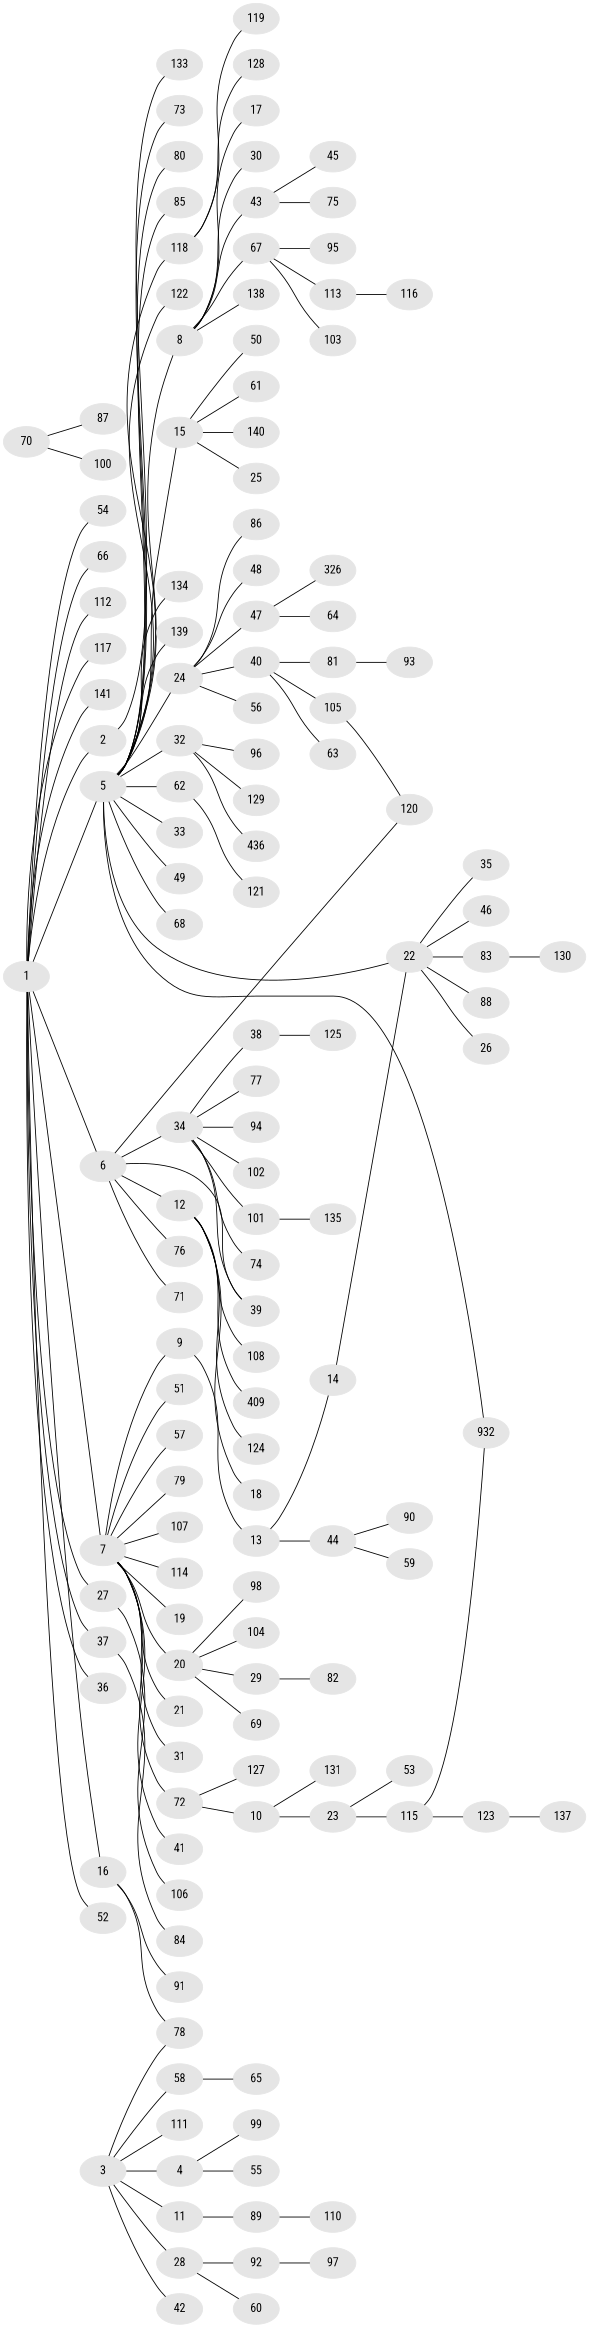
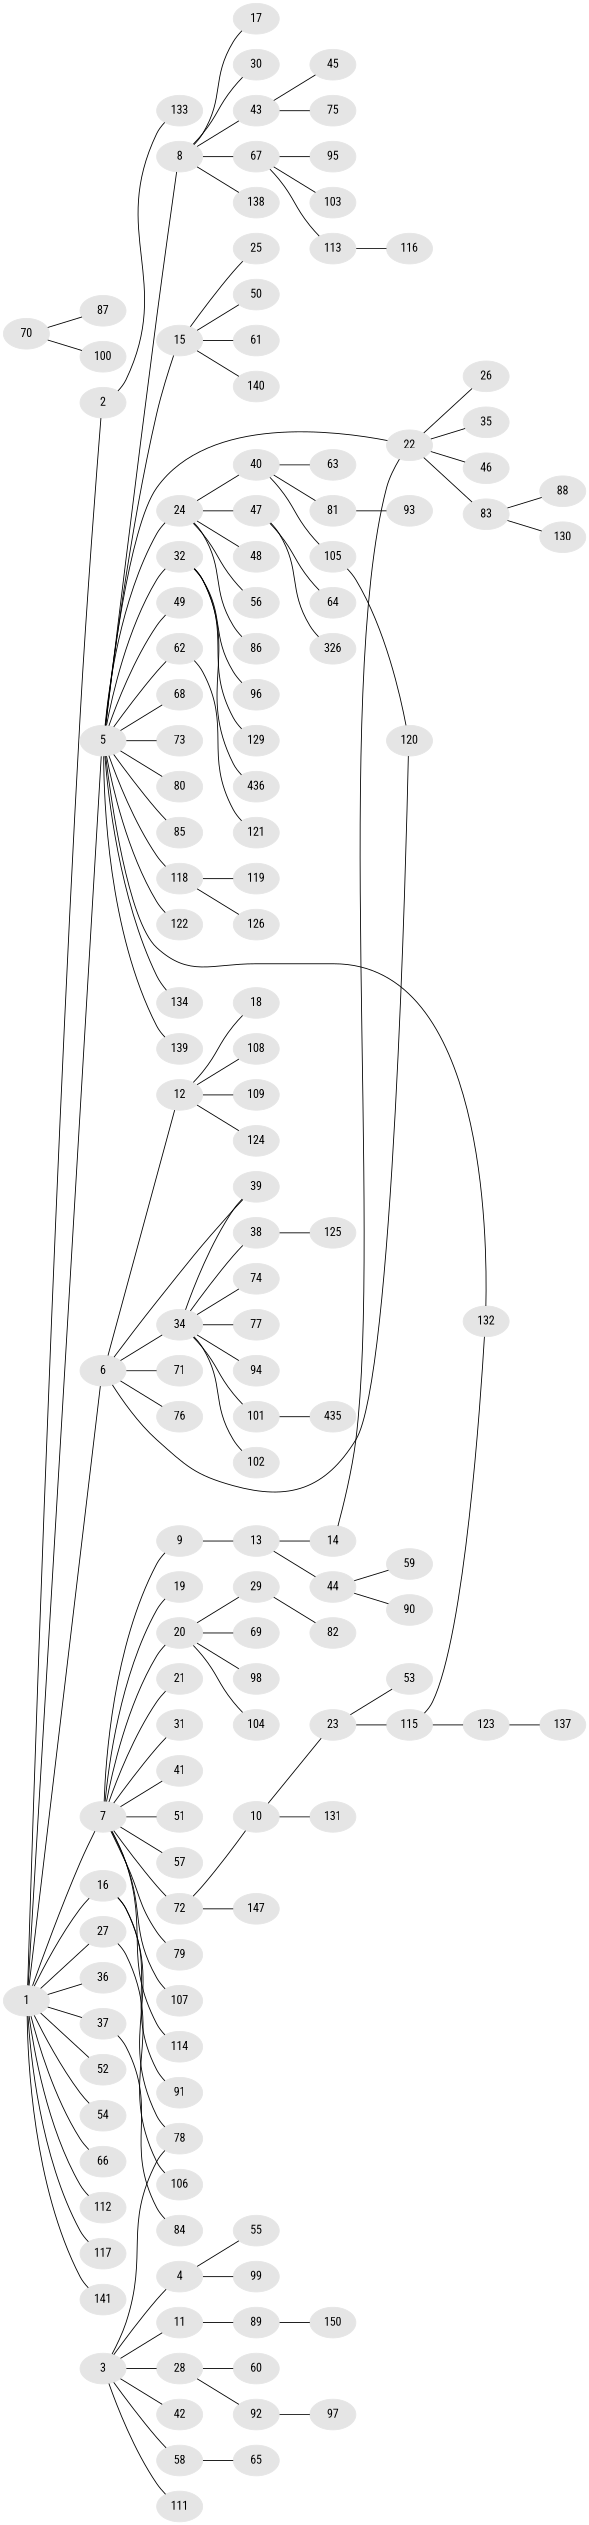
(256, 65) -> (256, 925)
(180, 833) -> none
(448, 980) -> (525, 503)
(333, 1219) -> (333, 1417)
(256, 1403) -> (256, 1095)
(486, 1433) -> (486, 1321)
(256, 1771) -> (256, 1909)
(333, 2217) -> (333, 2323)
